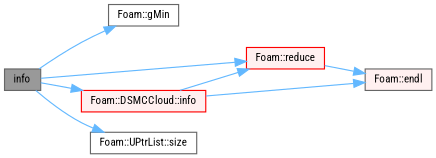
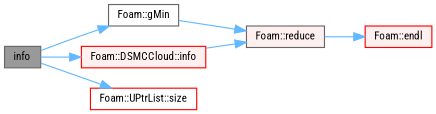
(285, 58) -> (285, 37)
(138, 70) -> (207, 25)
(399, 80) -> (399, 37)
(280, 90) -> none
(144, 143) -> (144, 99)
